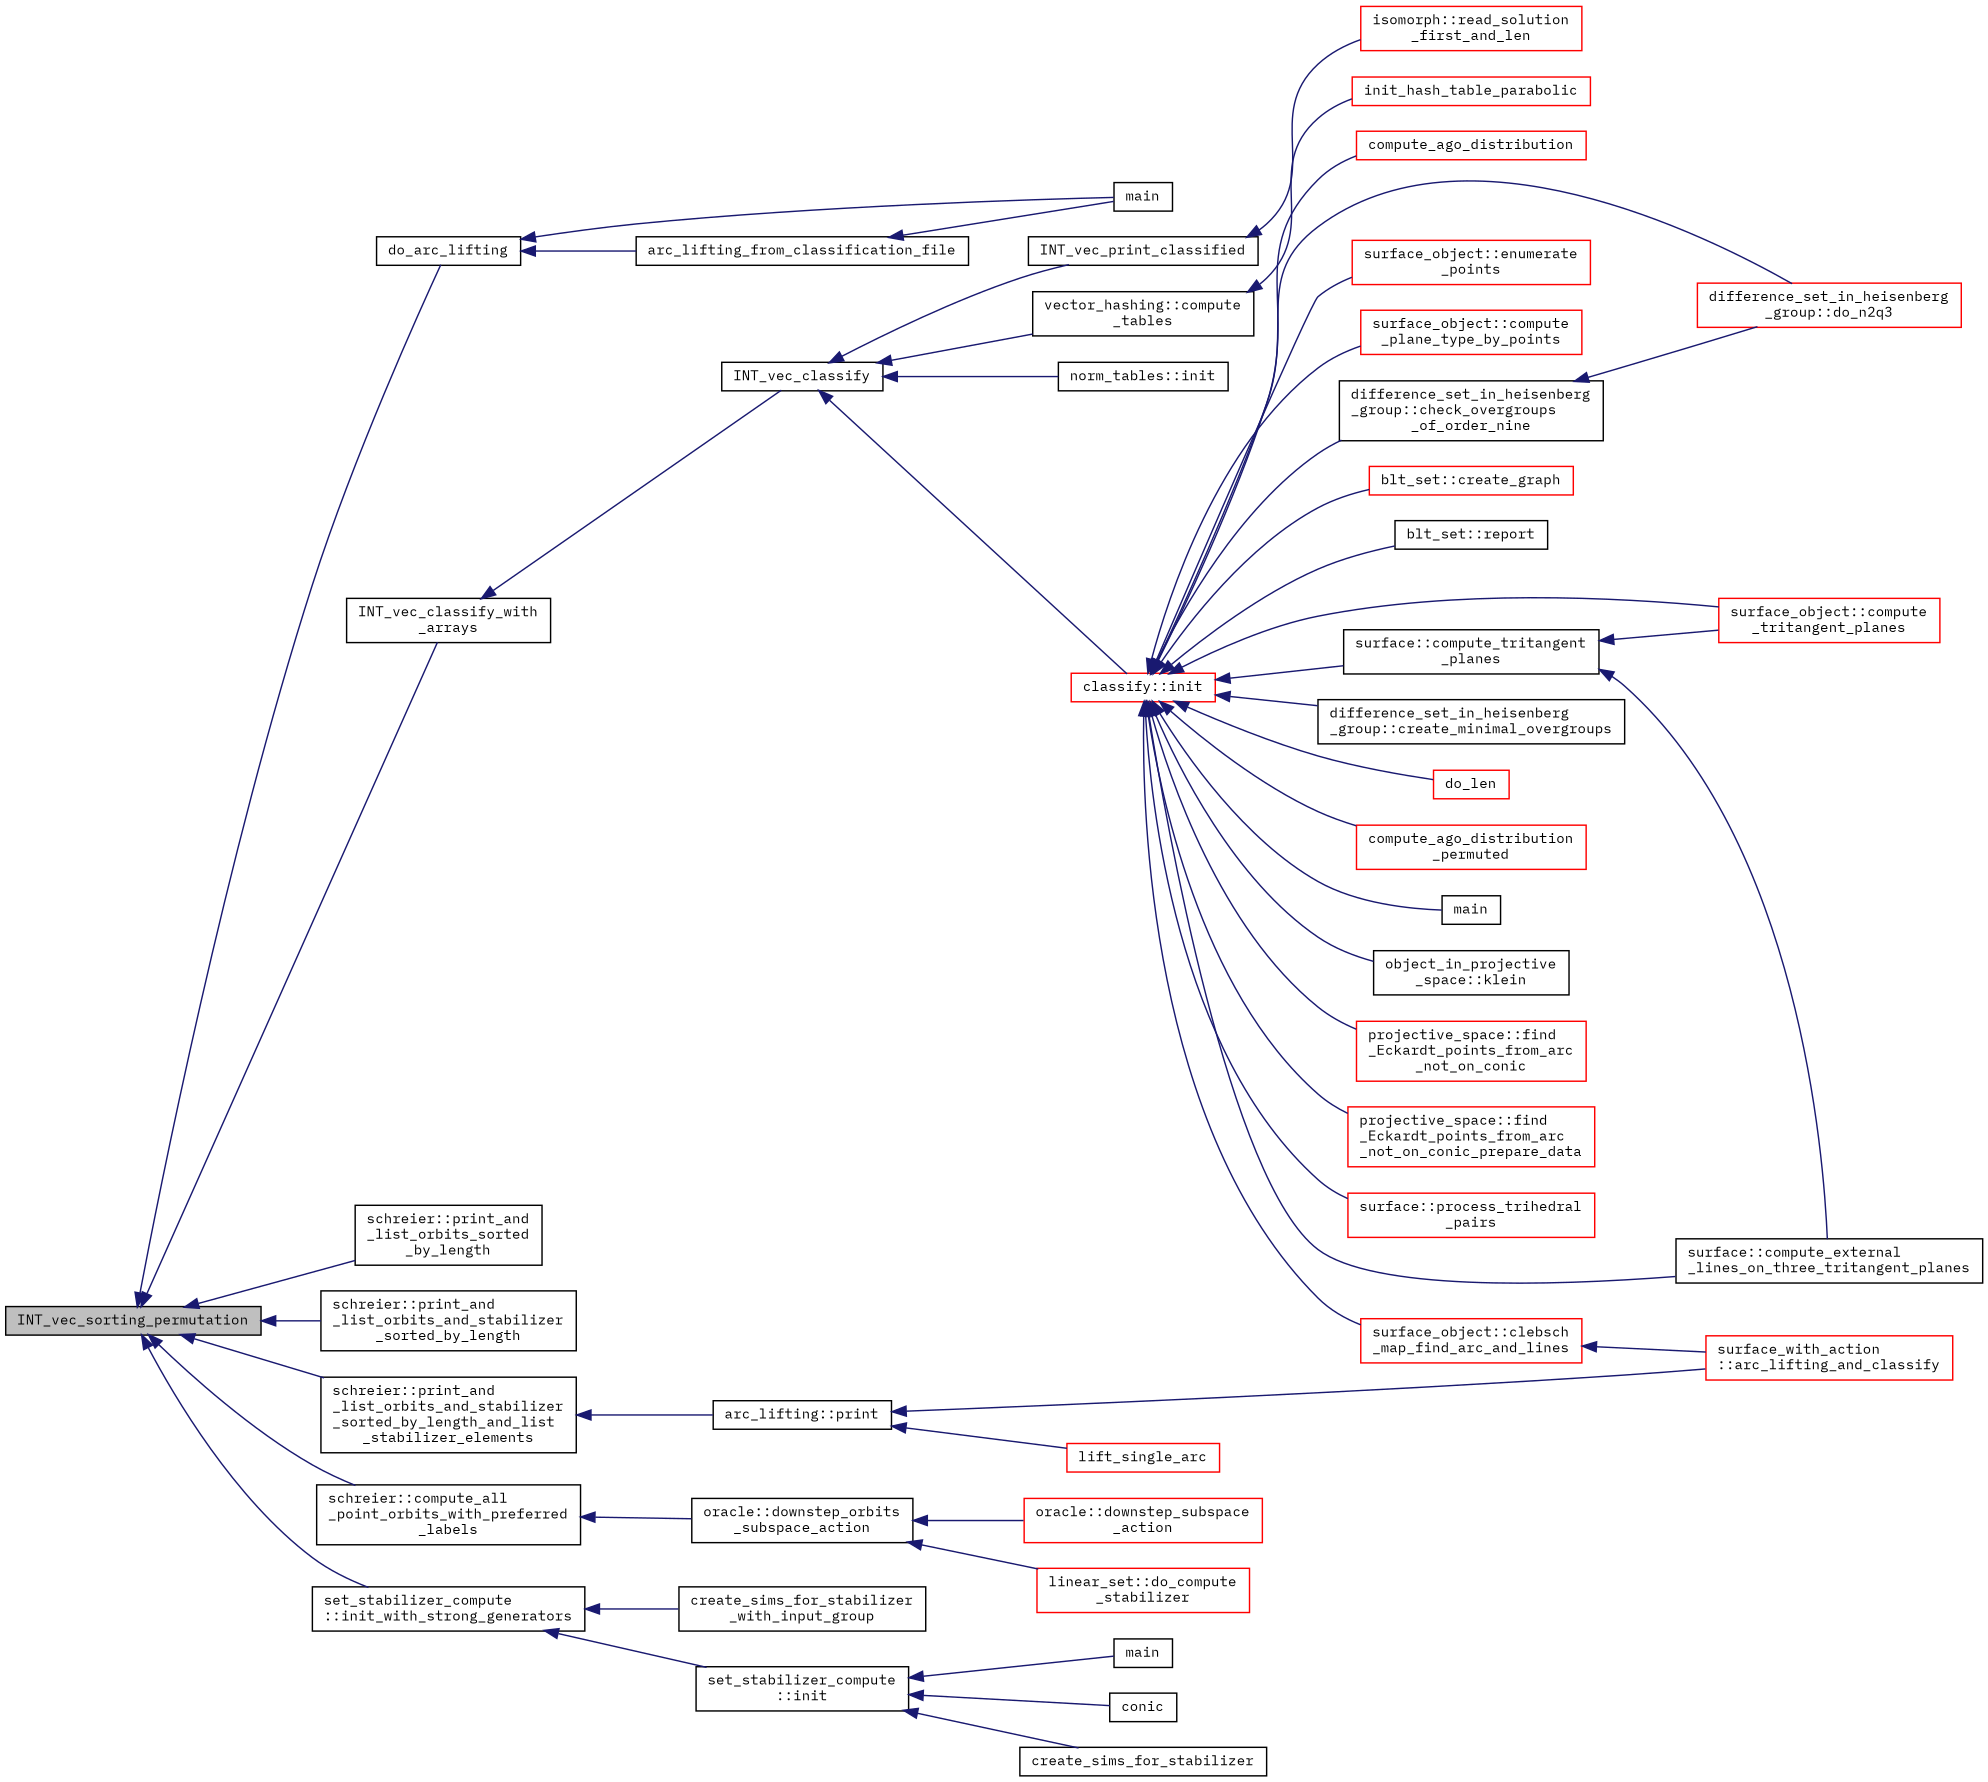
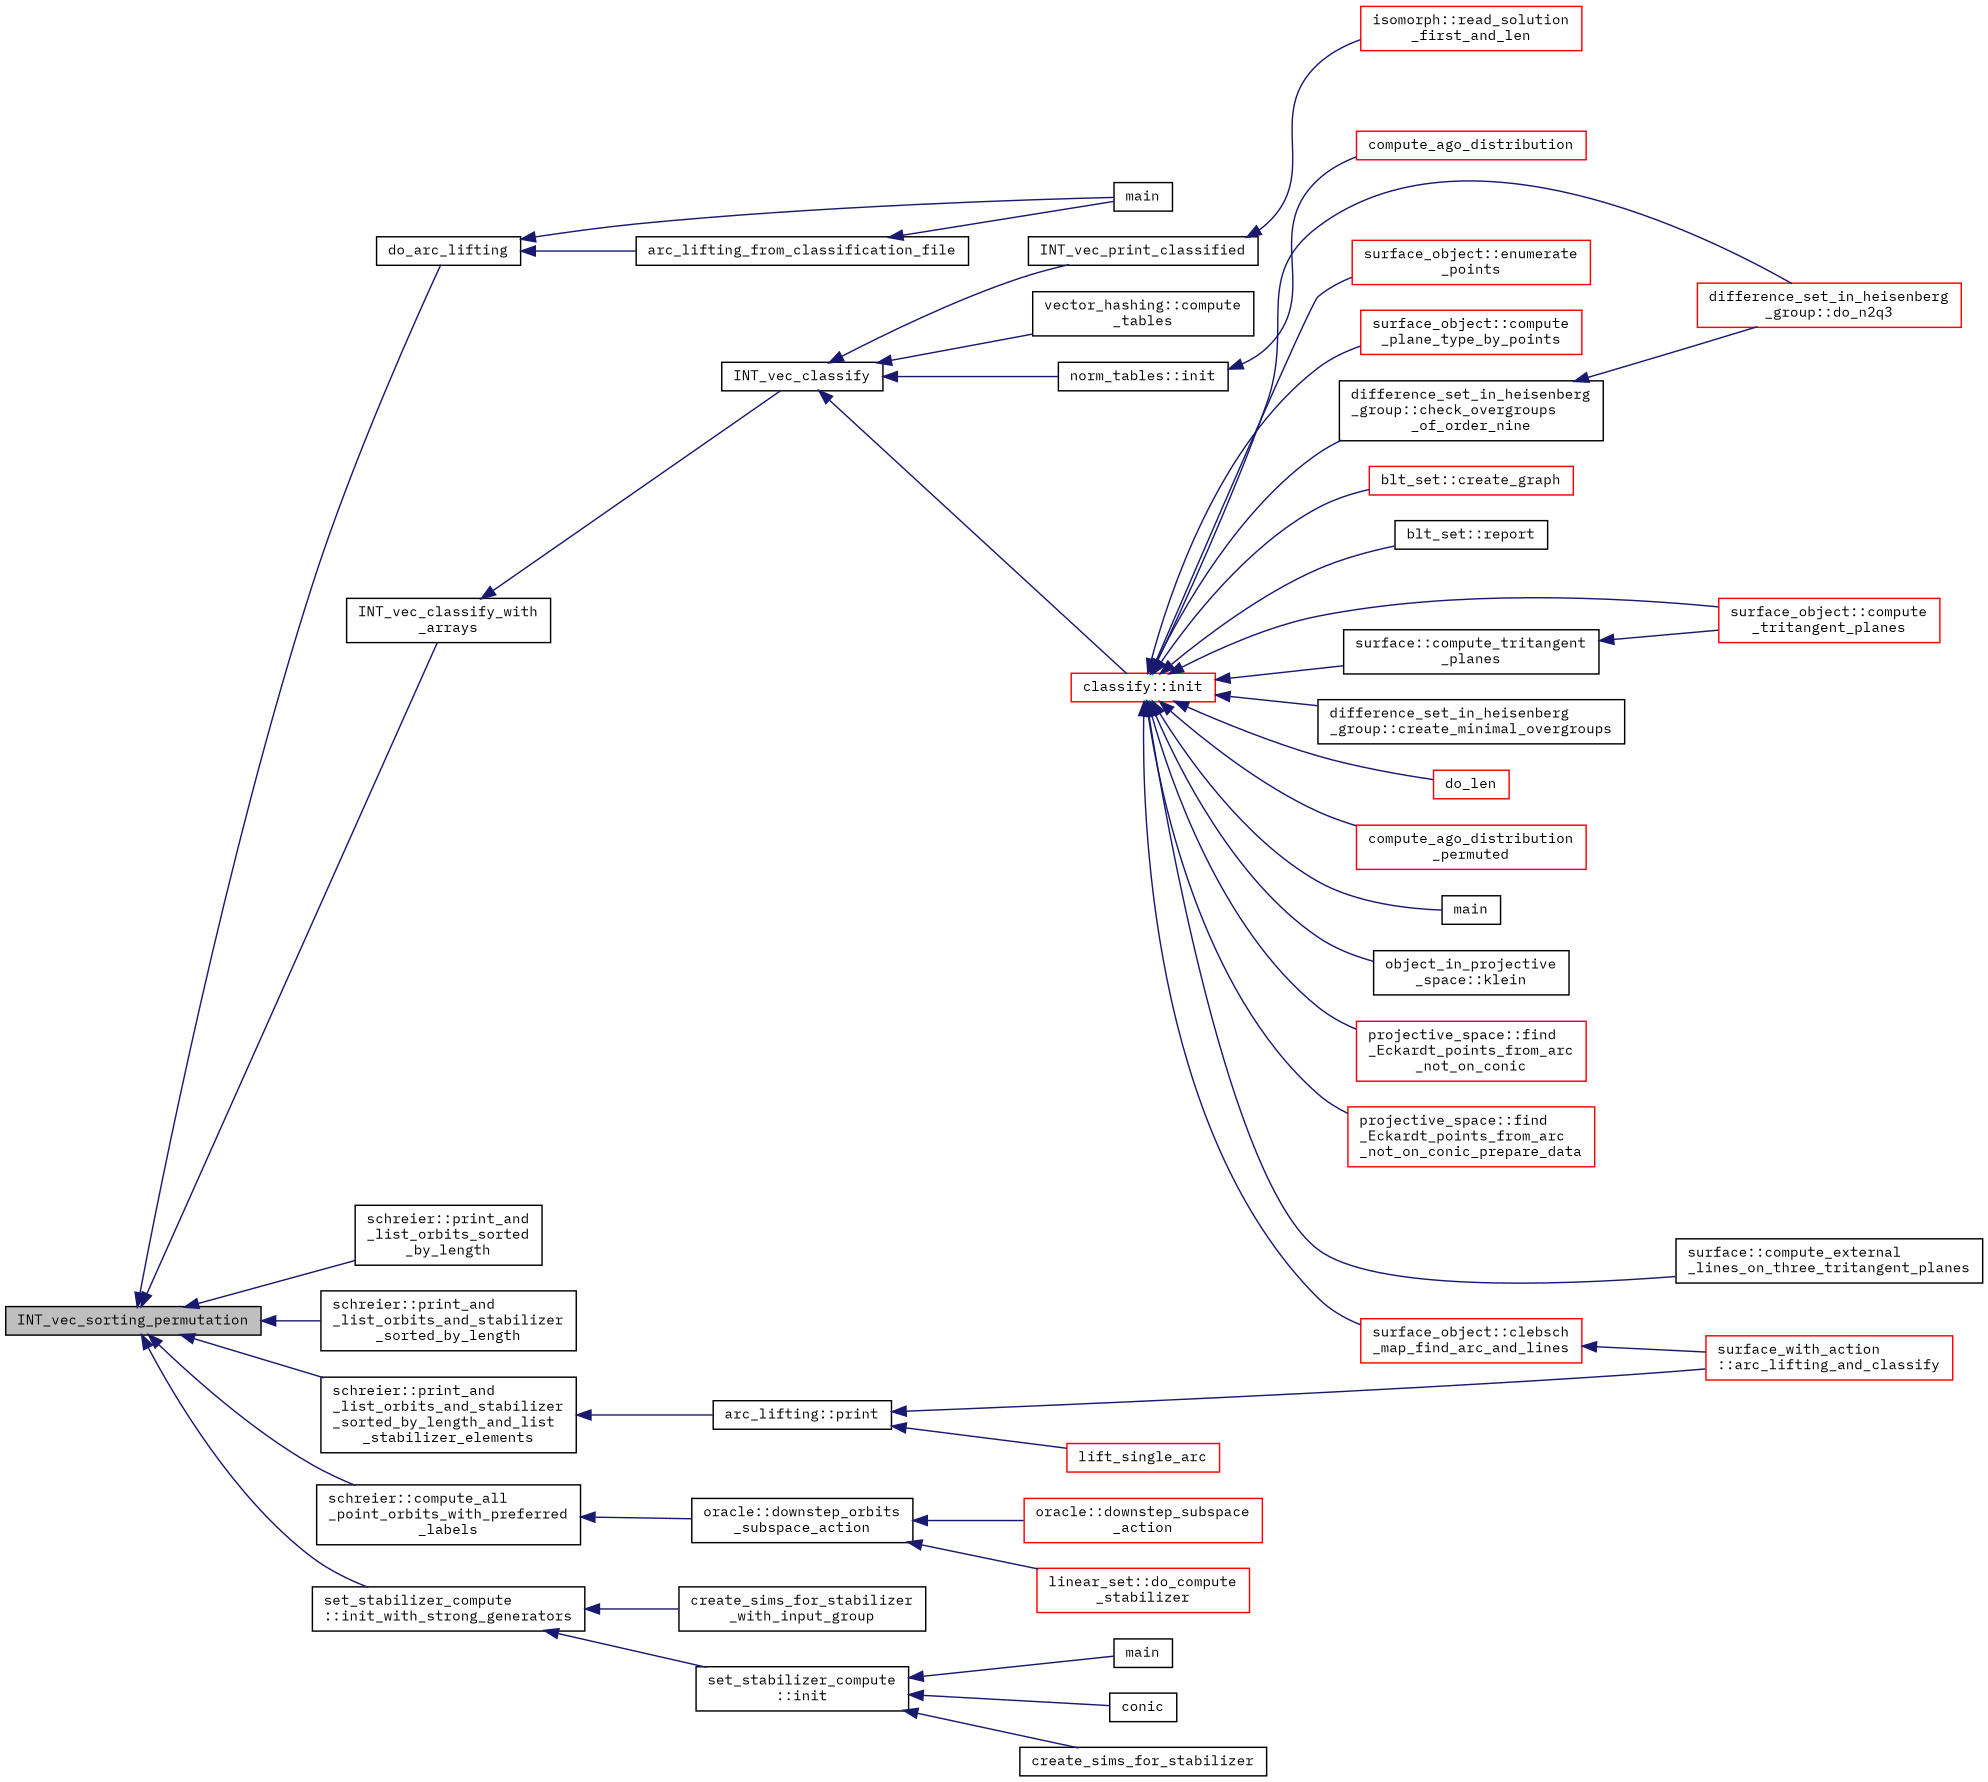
(1471, 91) -> none
(1267, 402) -> (1293, 275)
(1773, 935) -> none
(1471, 1215) -> none
